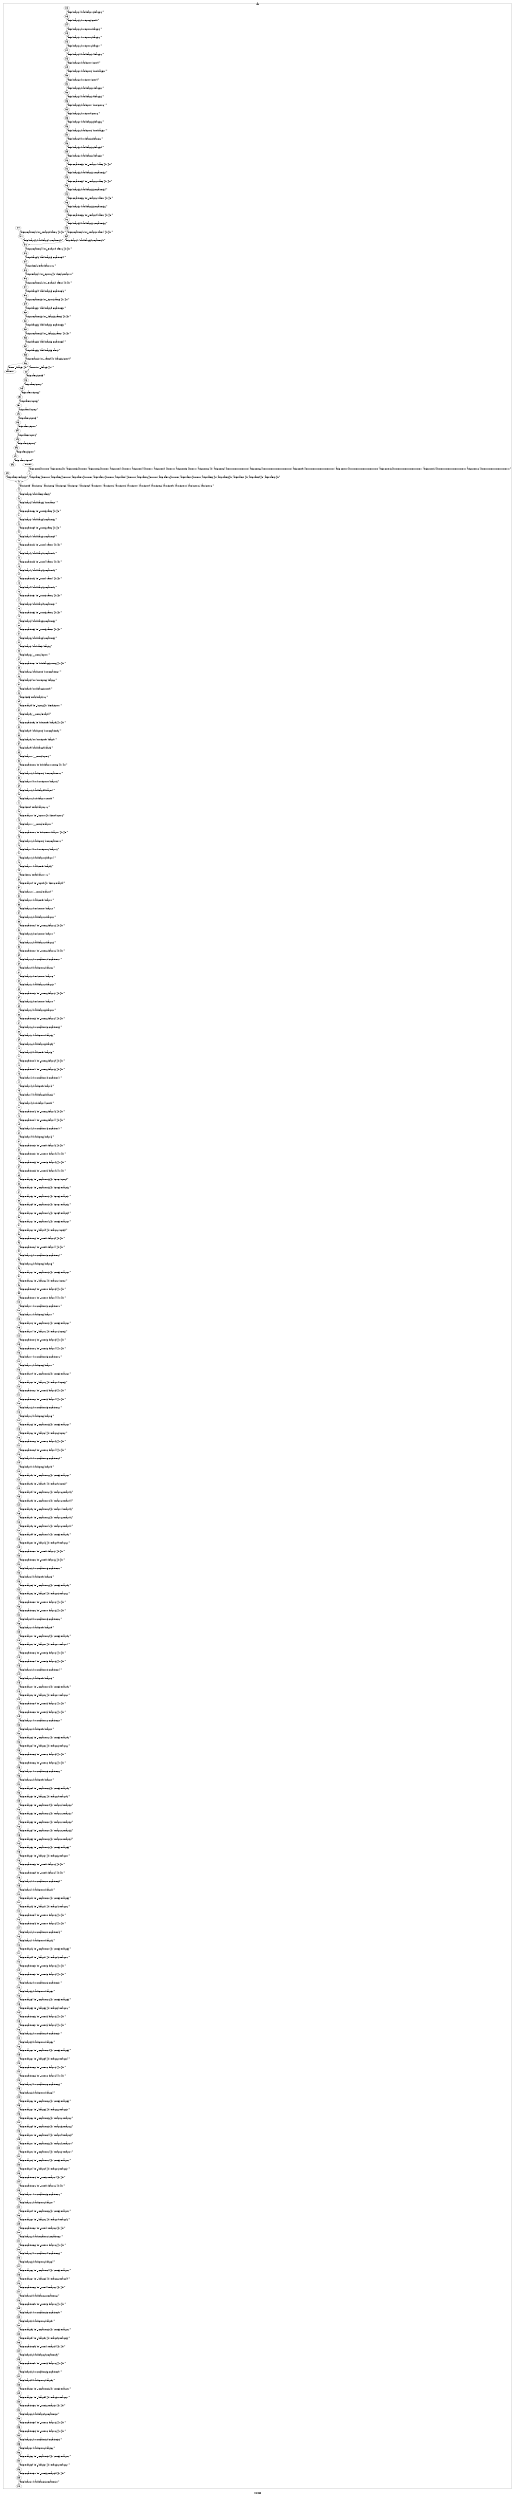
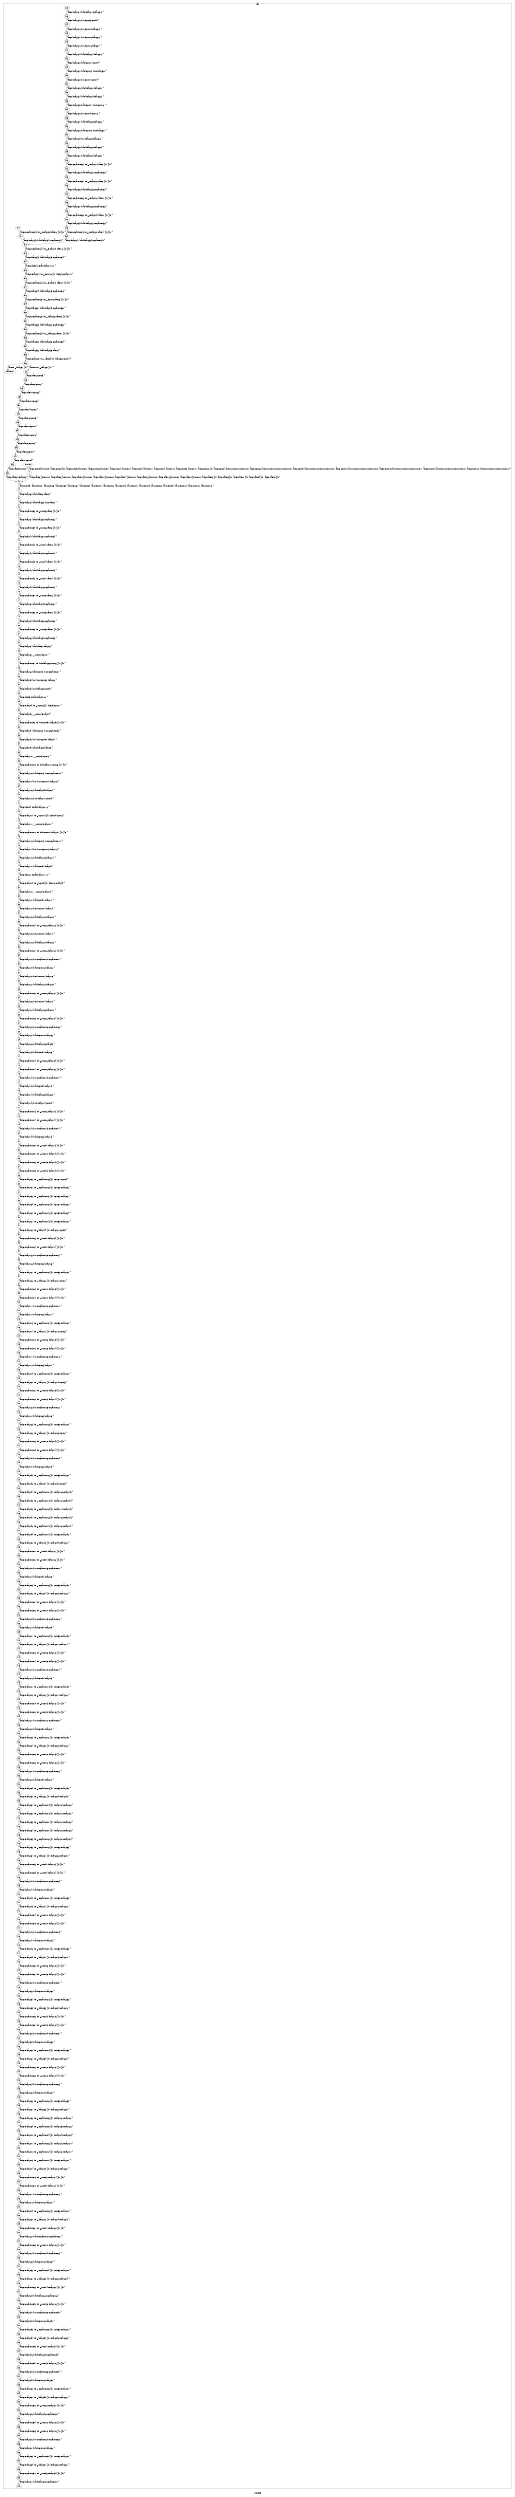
none -> (8, 468)
